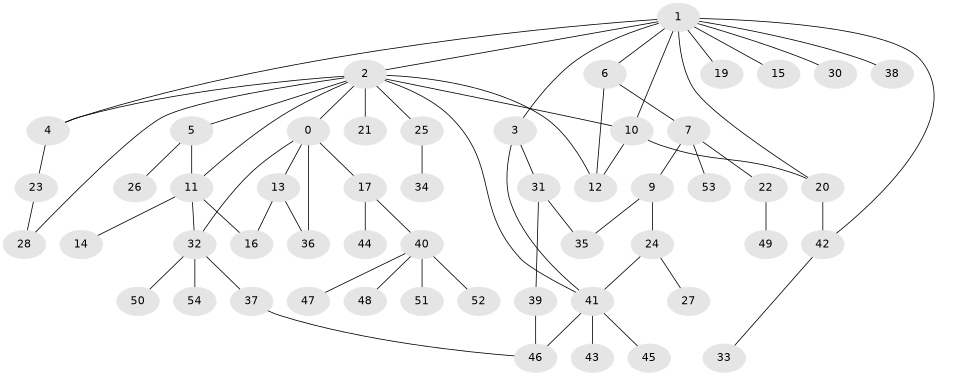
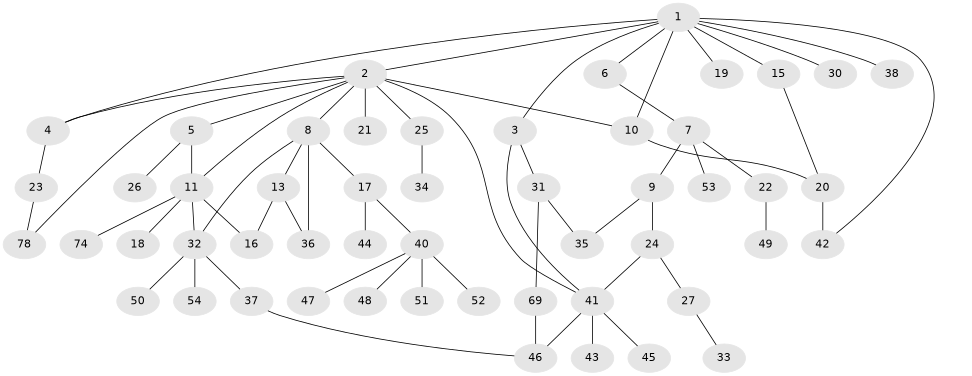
(724, 119) -> (801, 131)
(308, 131) -> (308, 131)
(596, 188) -> none
(24, 245) -> (24, 245)
(81, 245) -> (81, 245)
none -> (138, 245)
(536, 301) -> (536, 301)
(774, 301) -> (706, 330)
